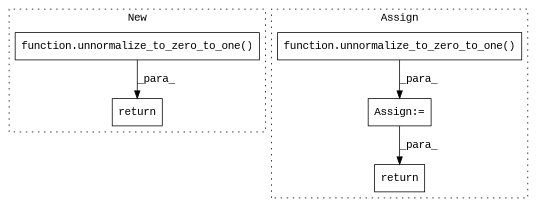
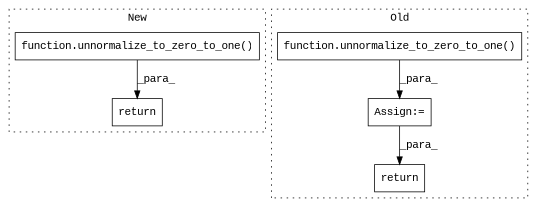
(400, 18) -> (400, 18)
